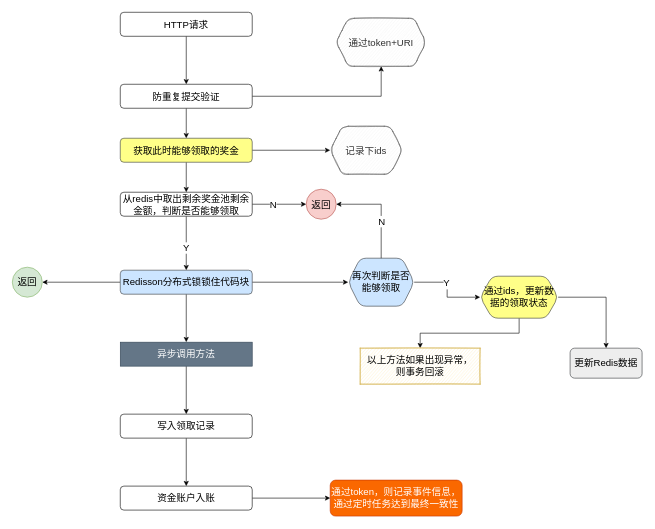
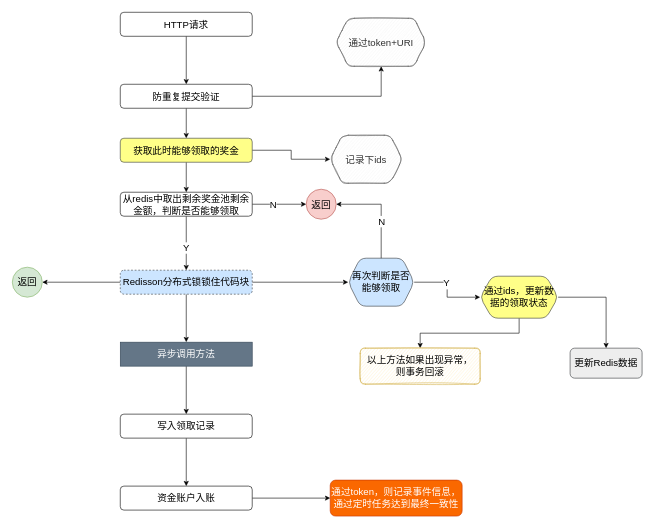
(366, 150) -> (366, 159)
(186, 282) -> (186, 282)
(420, 366) -> (420, 366)
